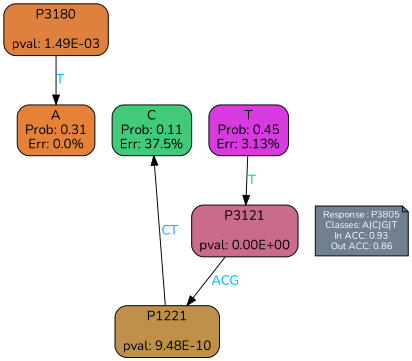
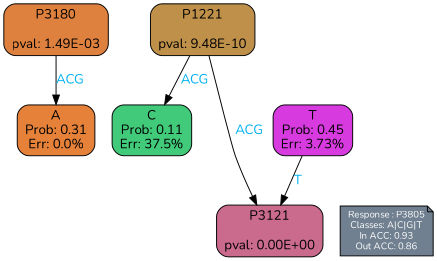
(60, 80) -> (70, 80)
(249, 130) -> (313, 130)
(170, 231) -> (195, 80)
(209, 278) -> (227, 127)
